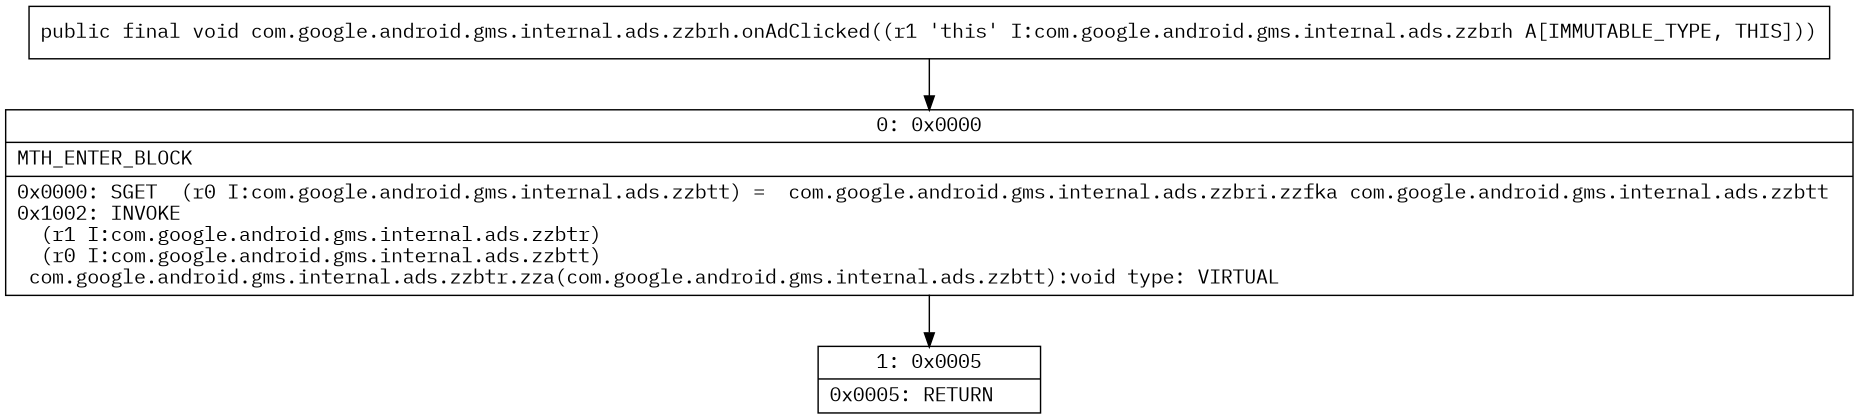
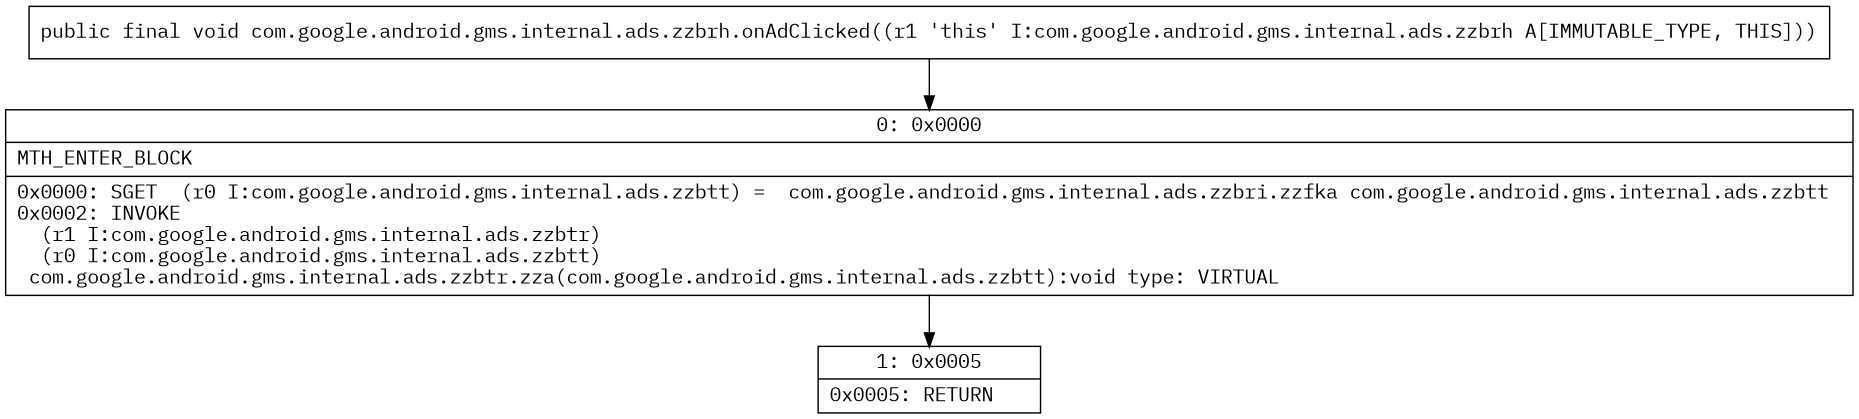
(111, 214) -> (111, 214)
